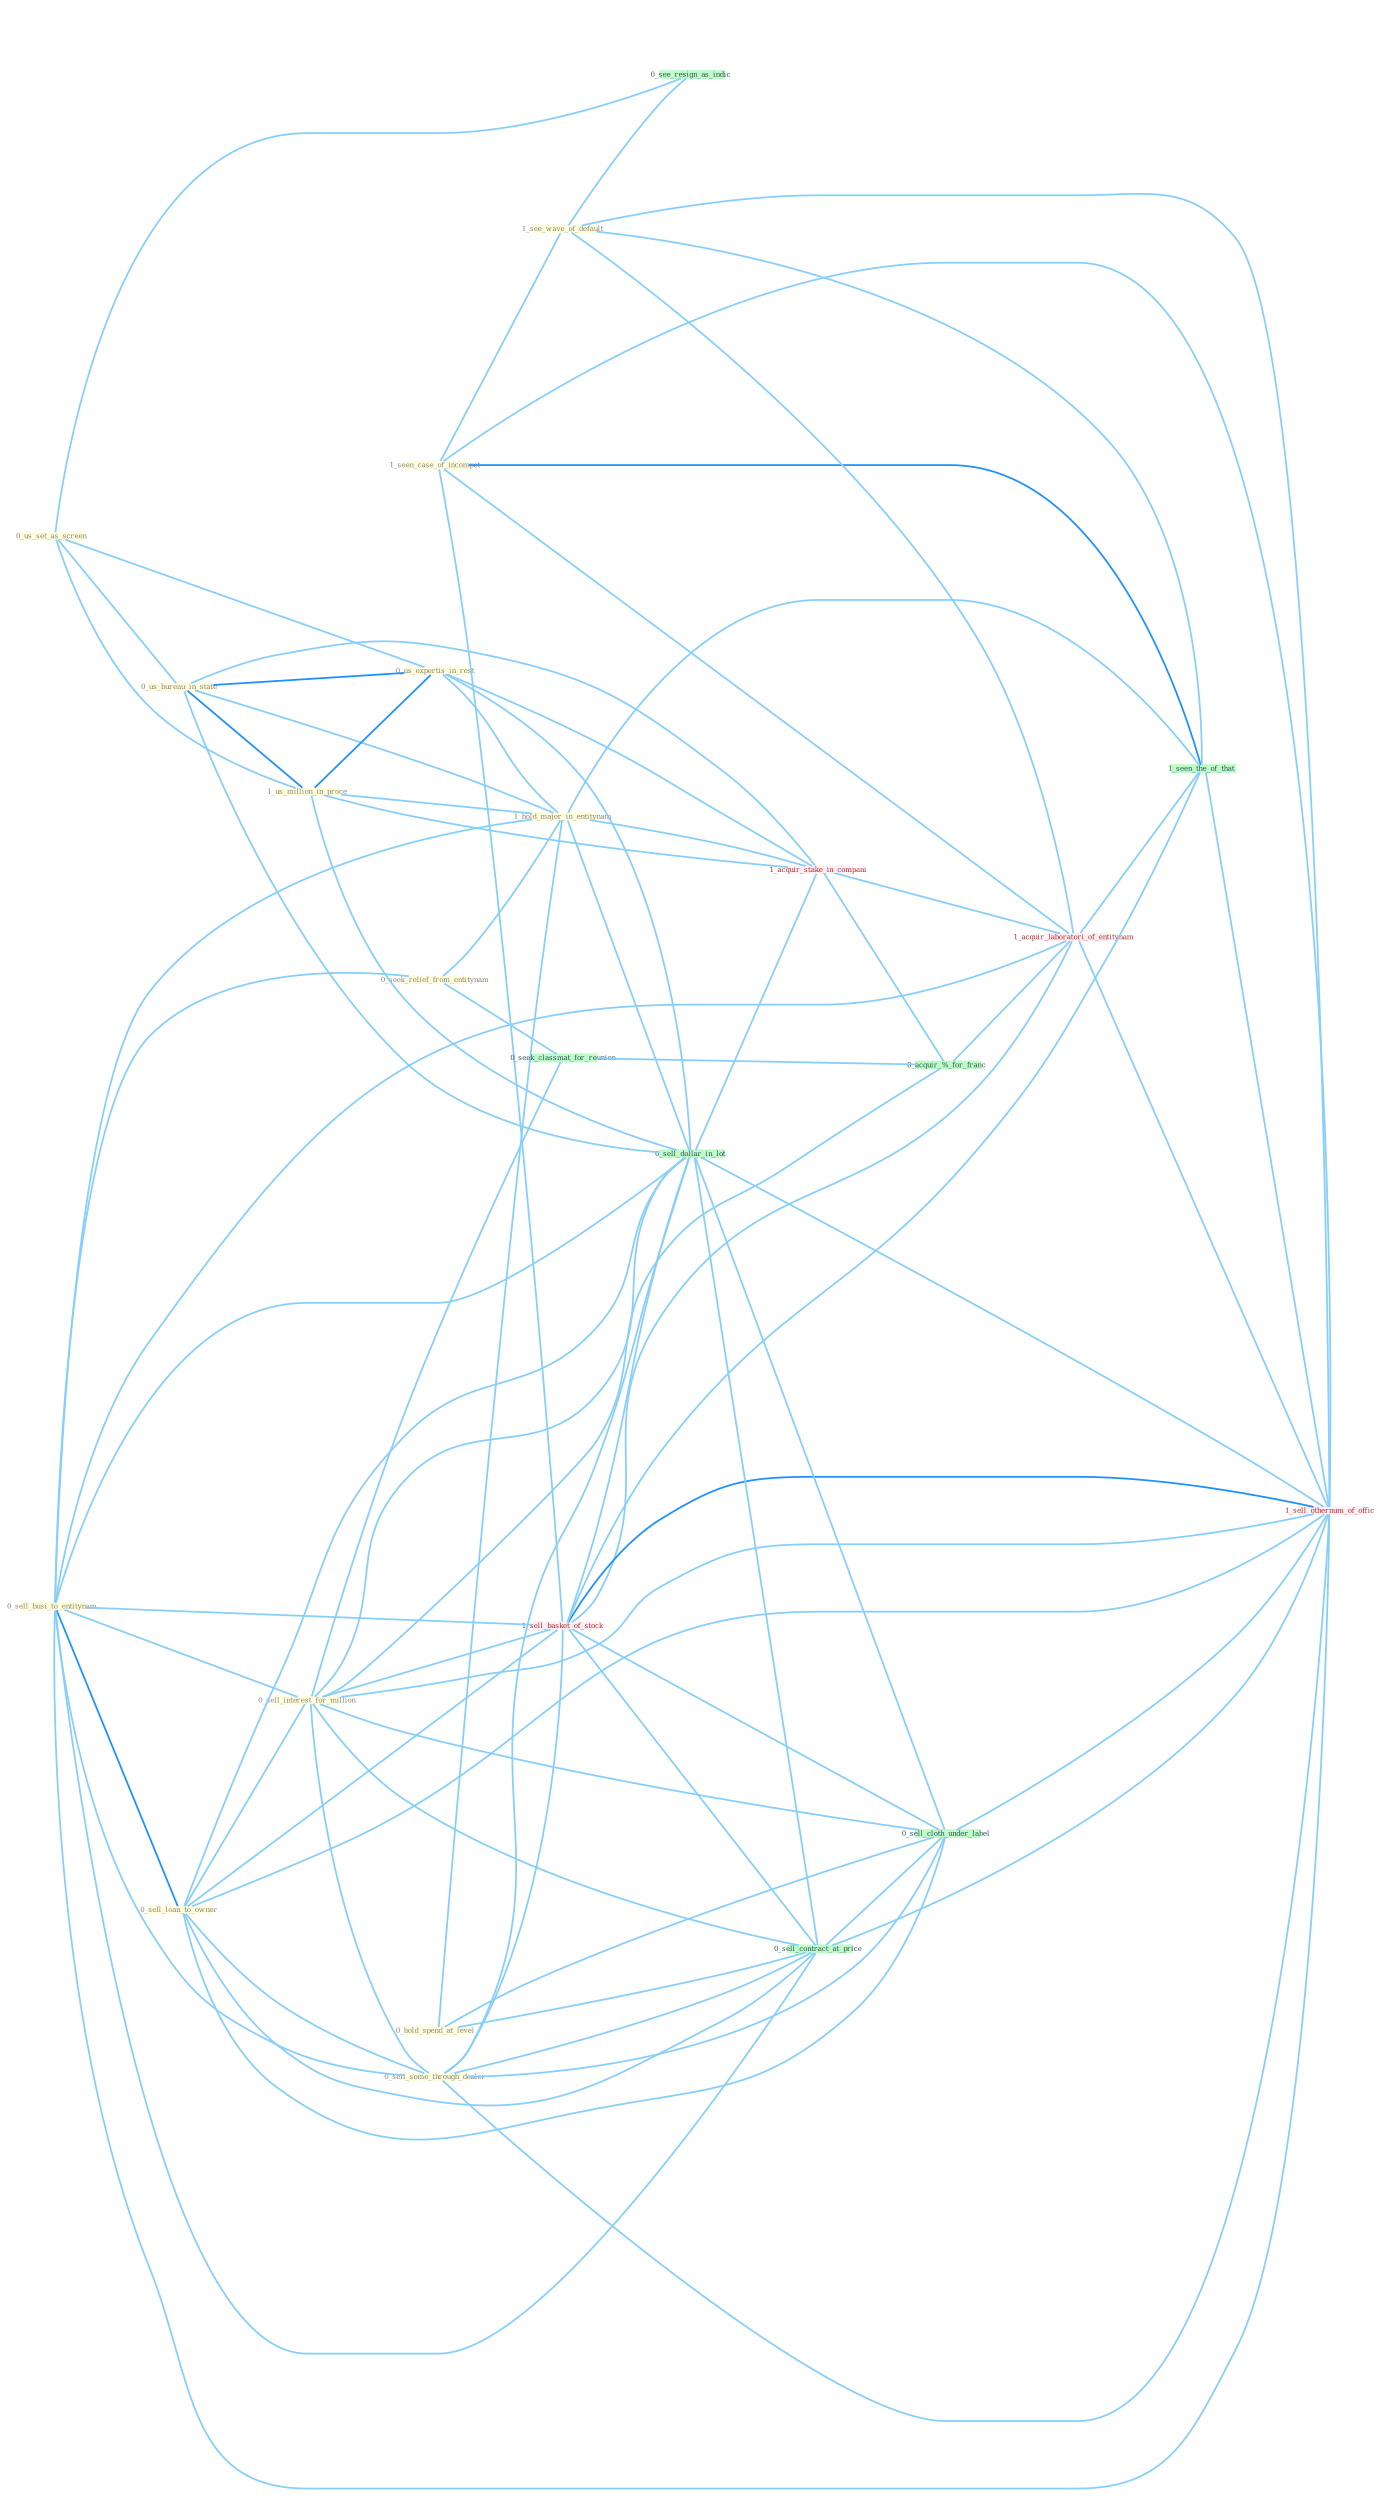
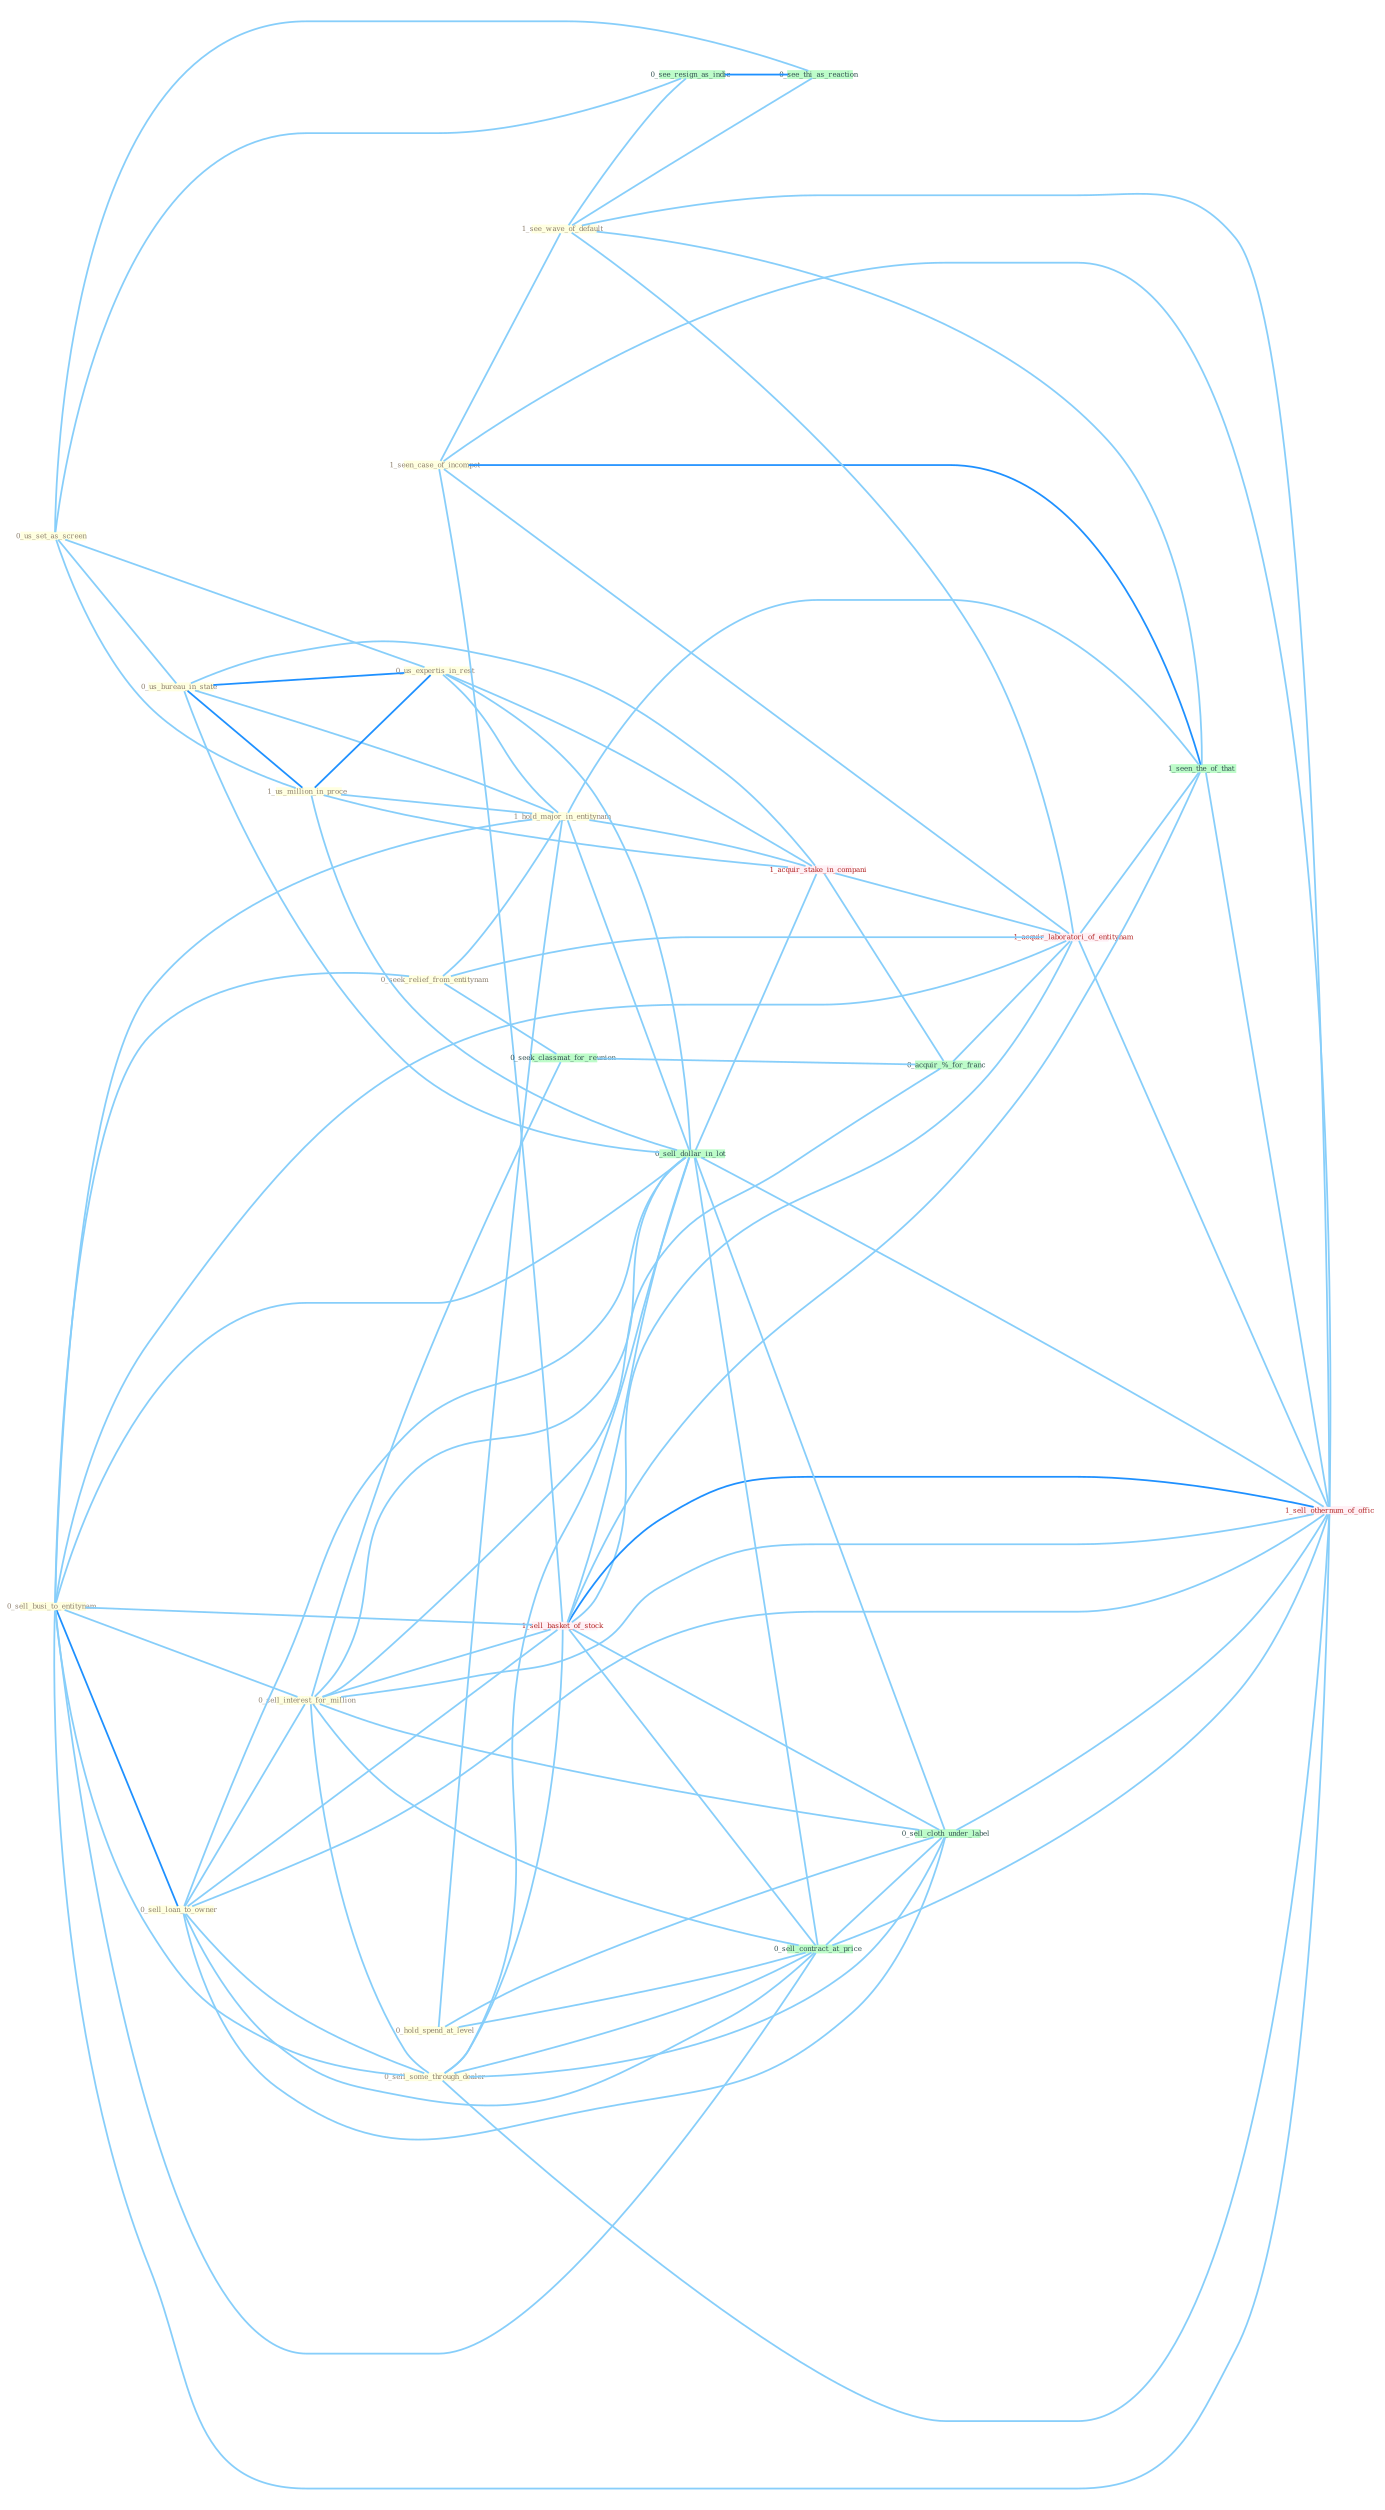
none -> (820, 75)
none -> (745, 937)
